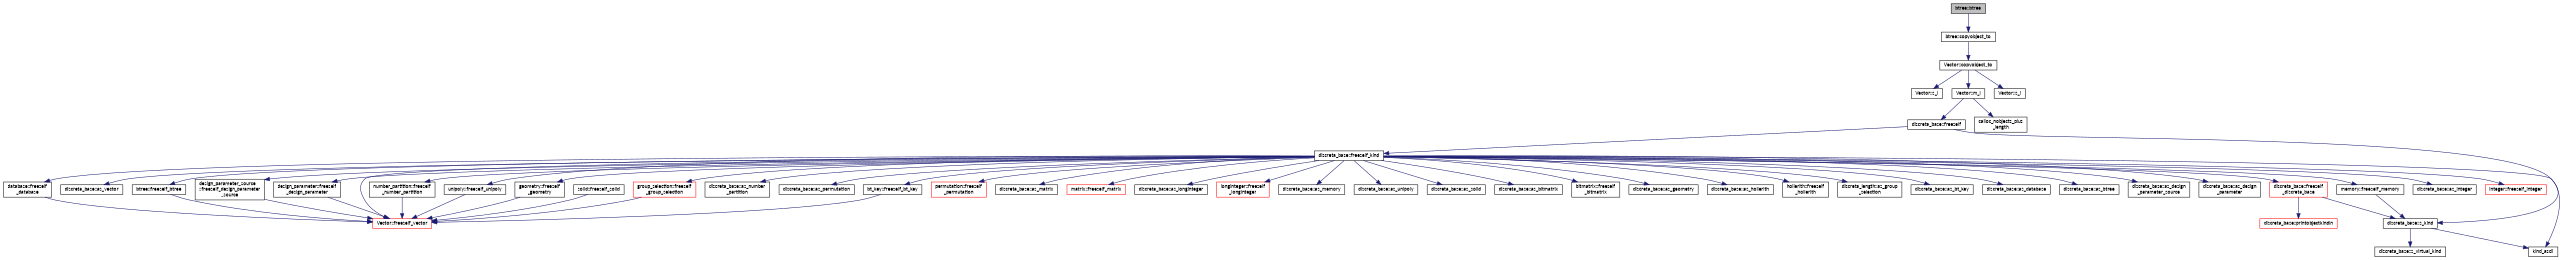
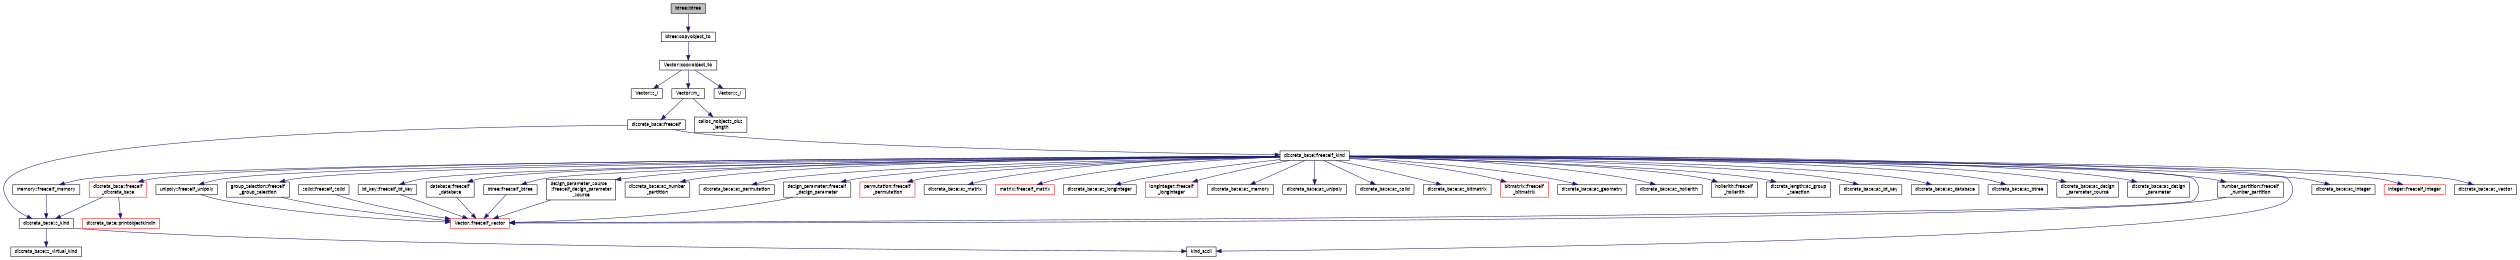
(540, 190) -> none
(665, 190) -> (258, 190)
(1596, 190) -> (1524, 190)
